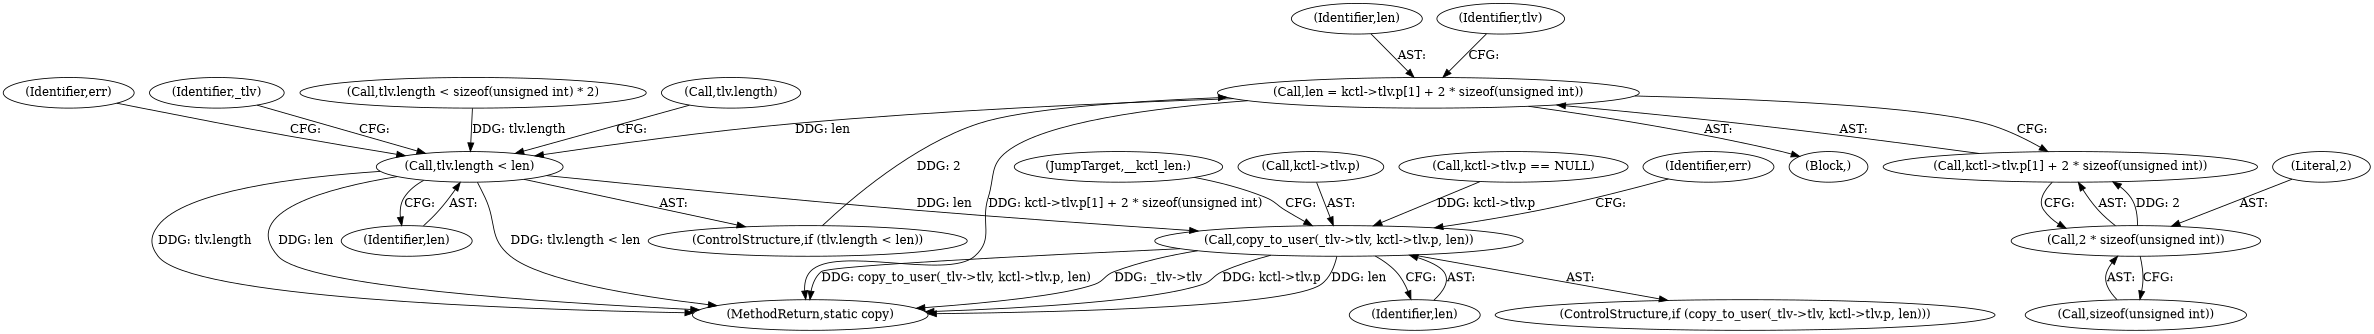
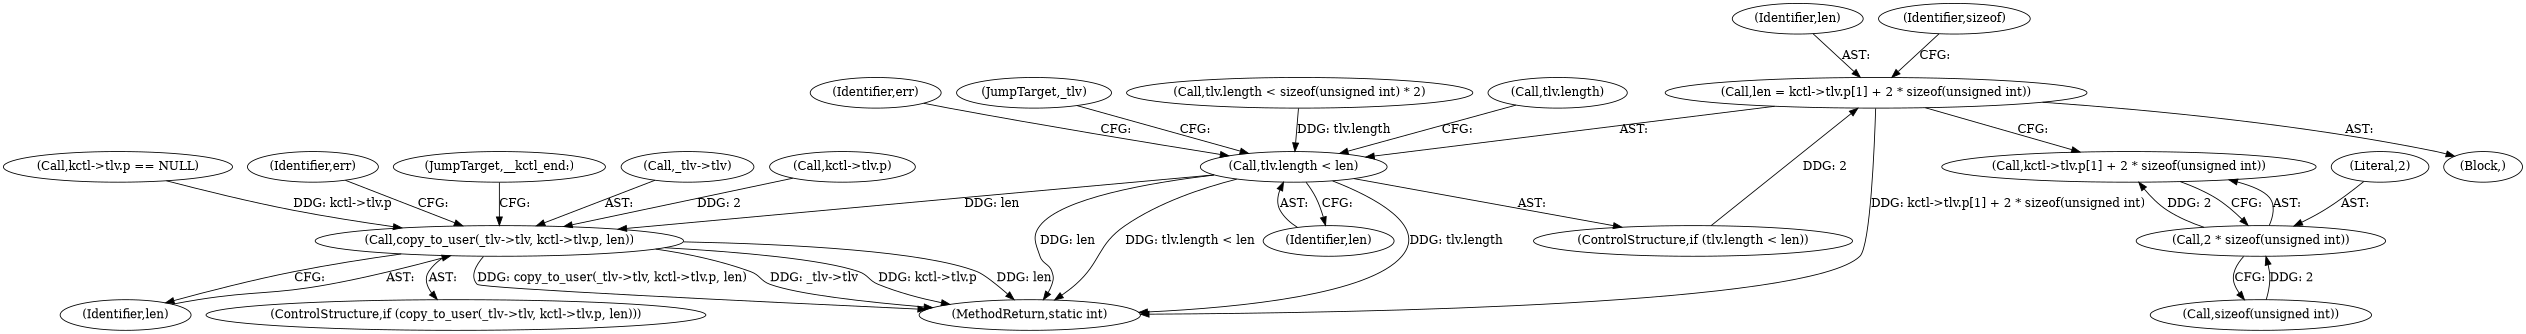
(1501, 19) -> (1954, 19)
(217, 93) -> (1034, 93)
(1773, 127) -> none
(823, 130) -> (1636, 130)
none -> (688, 167)
(1118, 167) -> (499, 167)
(1343, 204) -> (719, 204)
(2123, 278) -> (2292, 278)
(810, 315) -> (1030, 315)
